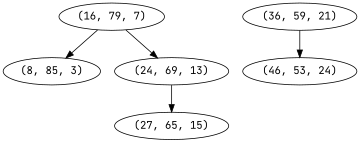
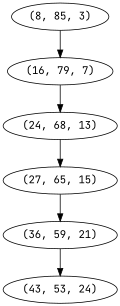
(85, 41) -> (60, 40)
(172, 71) -> (60, 126)
(300, 71) -> (60, 290)
none -> (60, 204)
